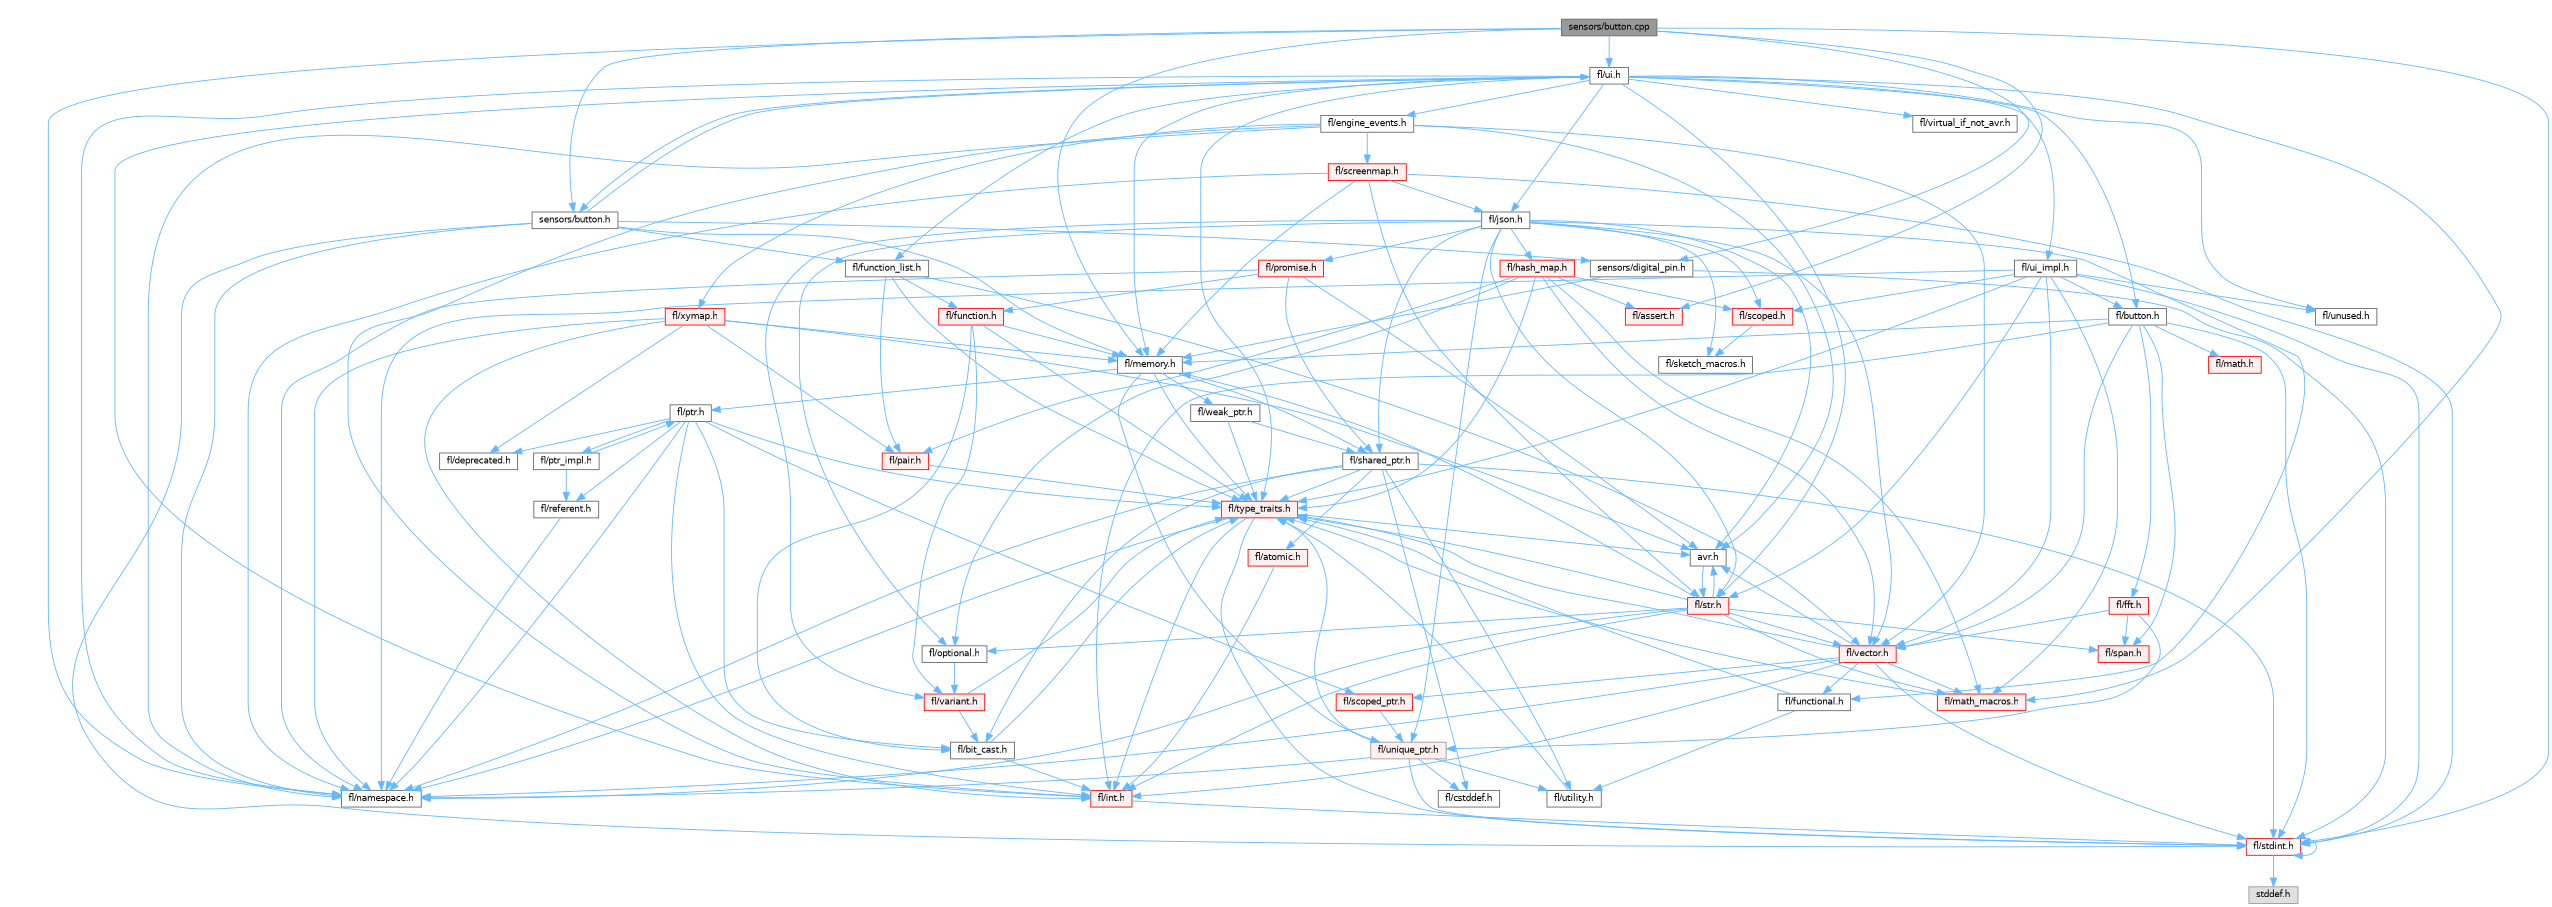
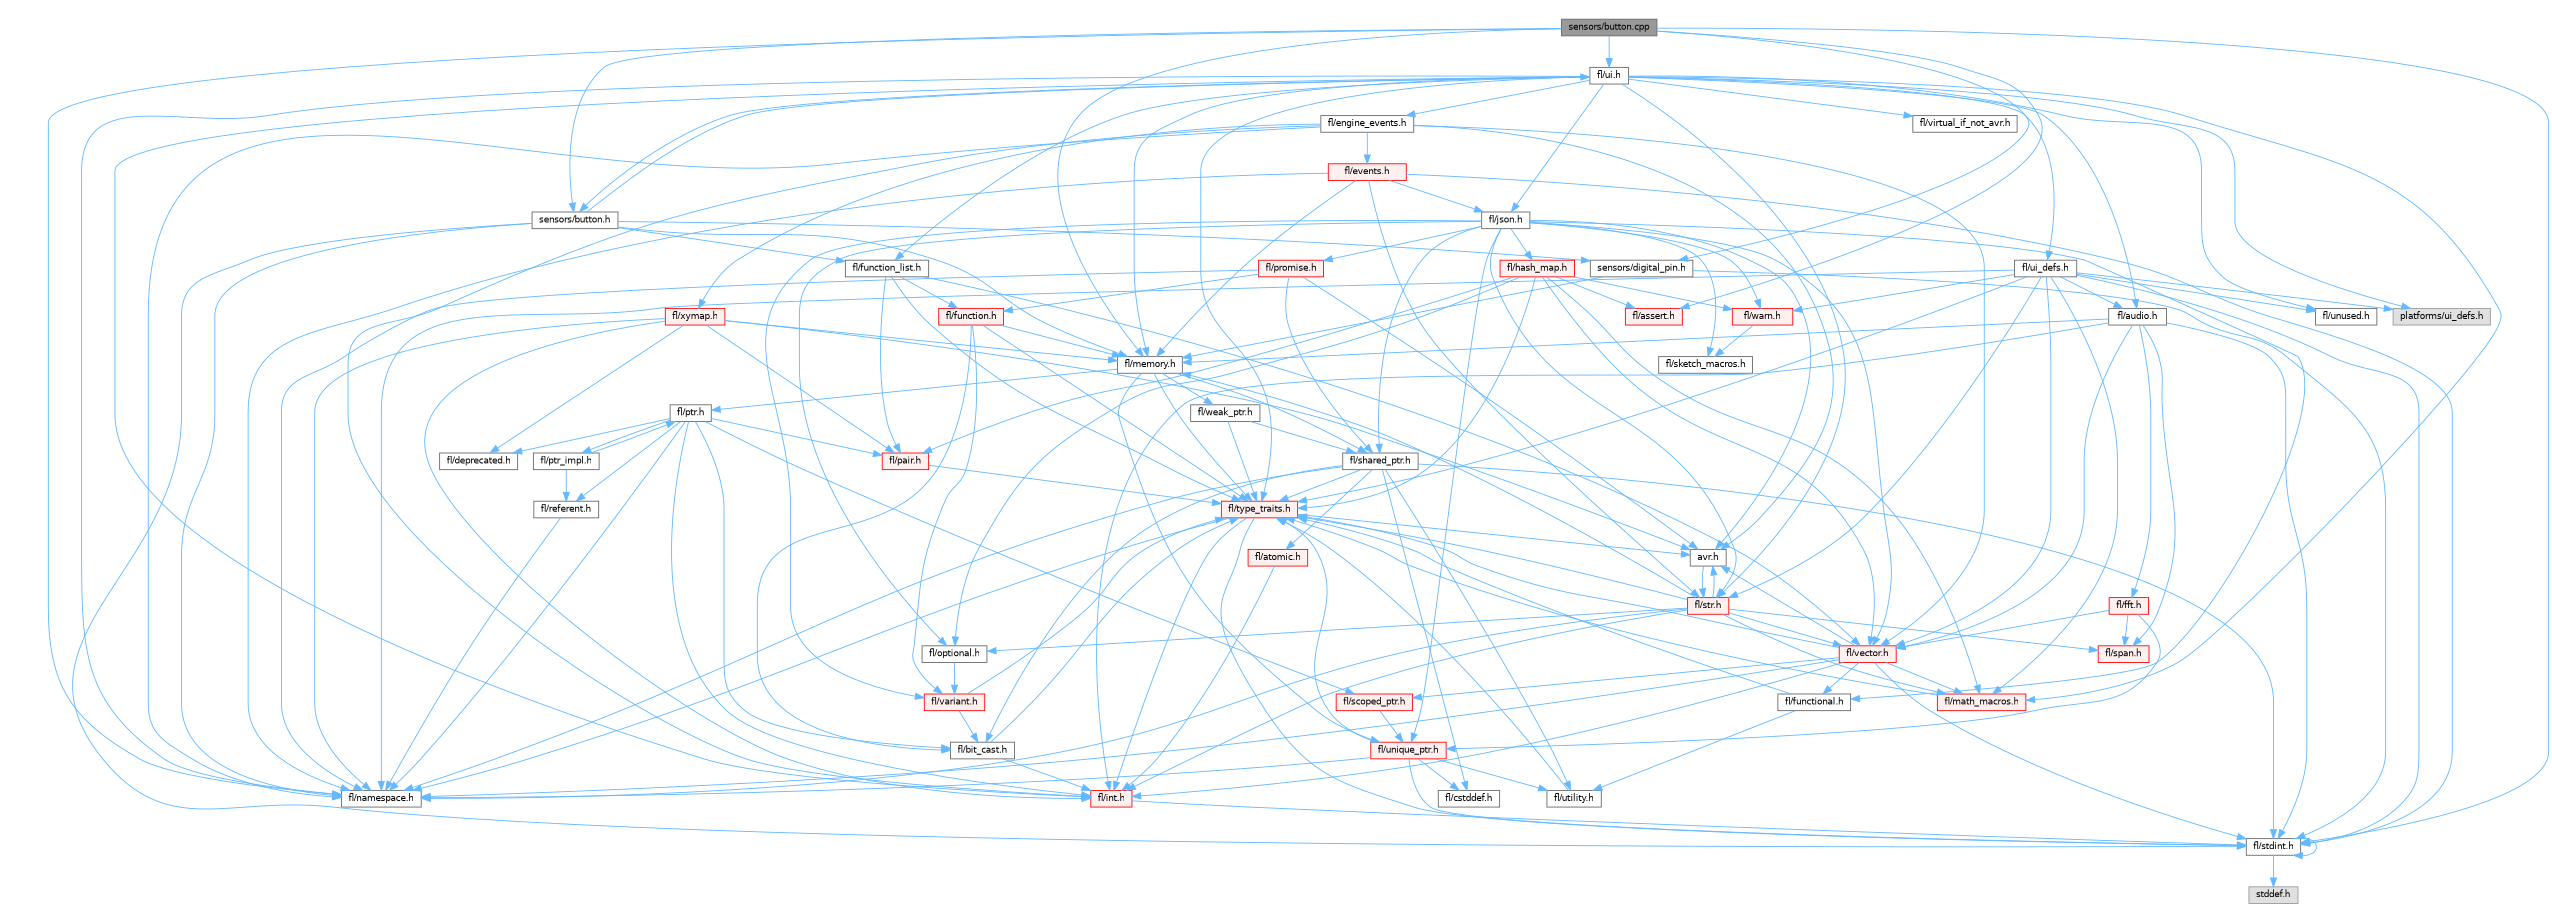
(1367, 172) -> (1367, 172)
(2046, 269) -> (2046, 269)
(1763, 317) -> (1763, 317)
(2138, 317) -> (2138, 317)
none -> (2442, 317)
(2235, 365) -> none
(945, 482) -> (793, 436)
(1408, 751) -> (1408, 751)
(2273, 847) -> (2273, 847)
